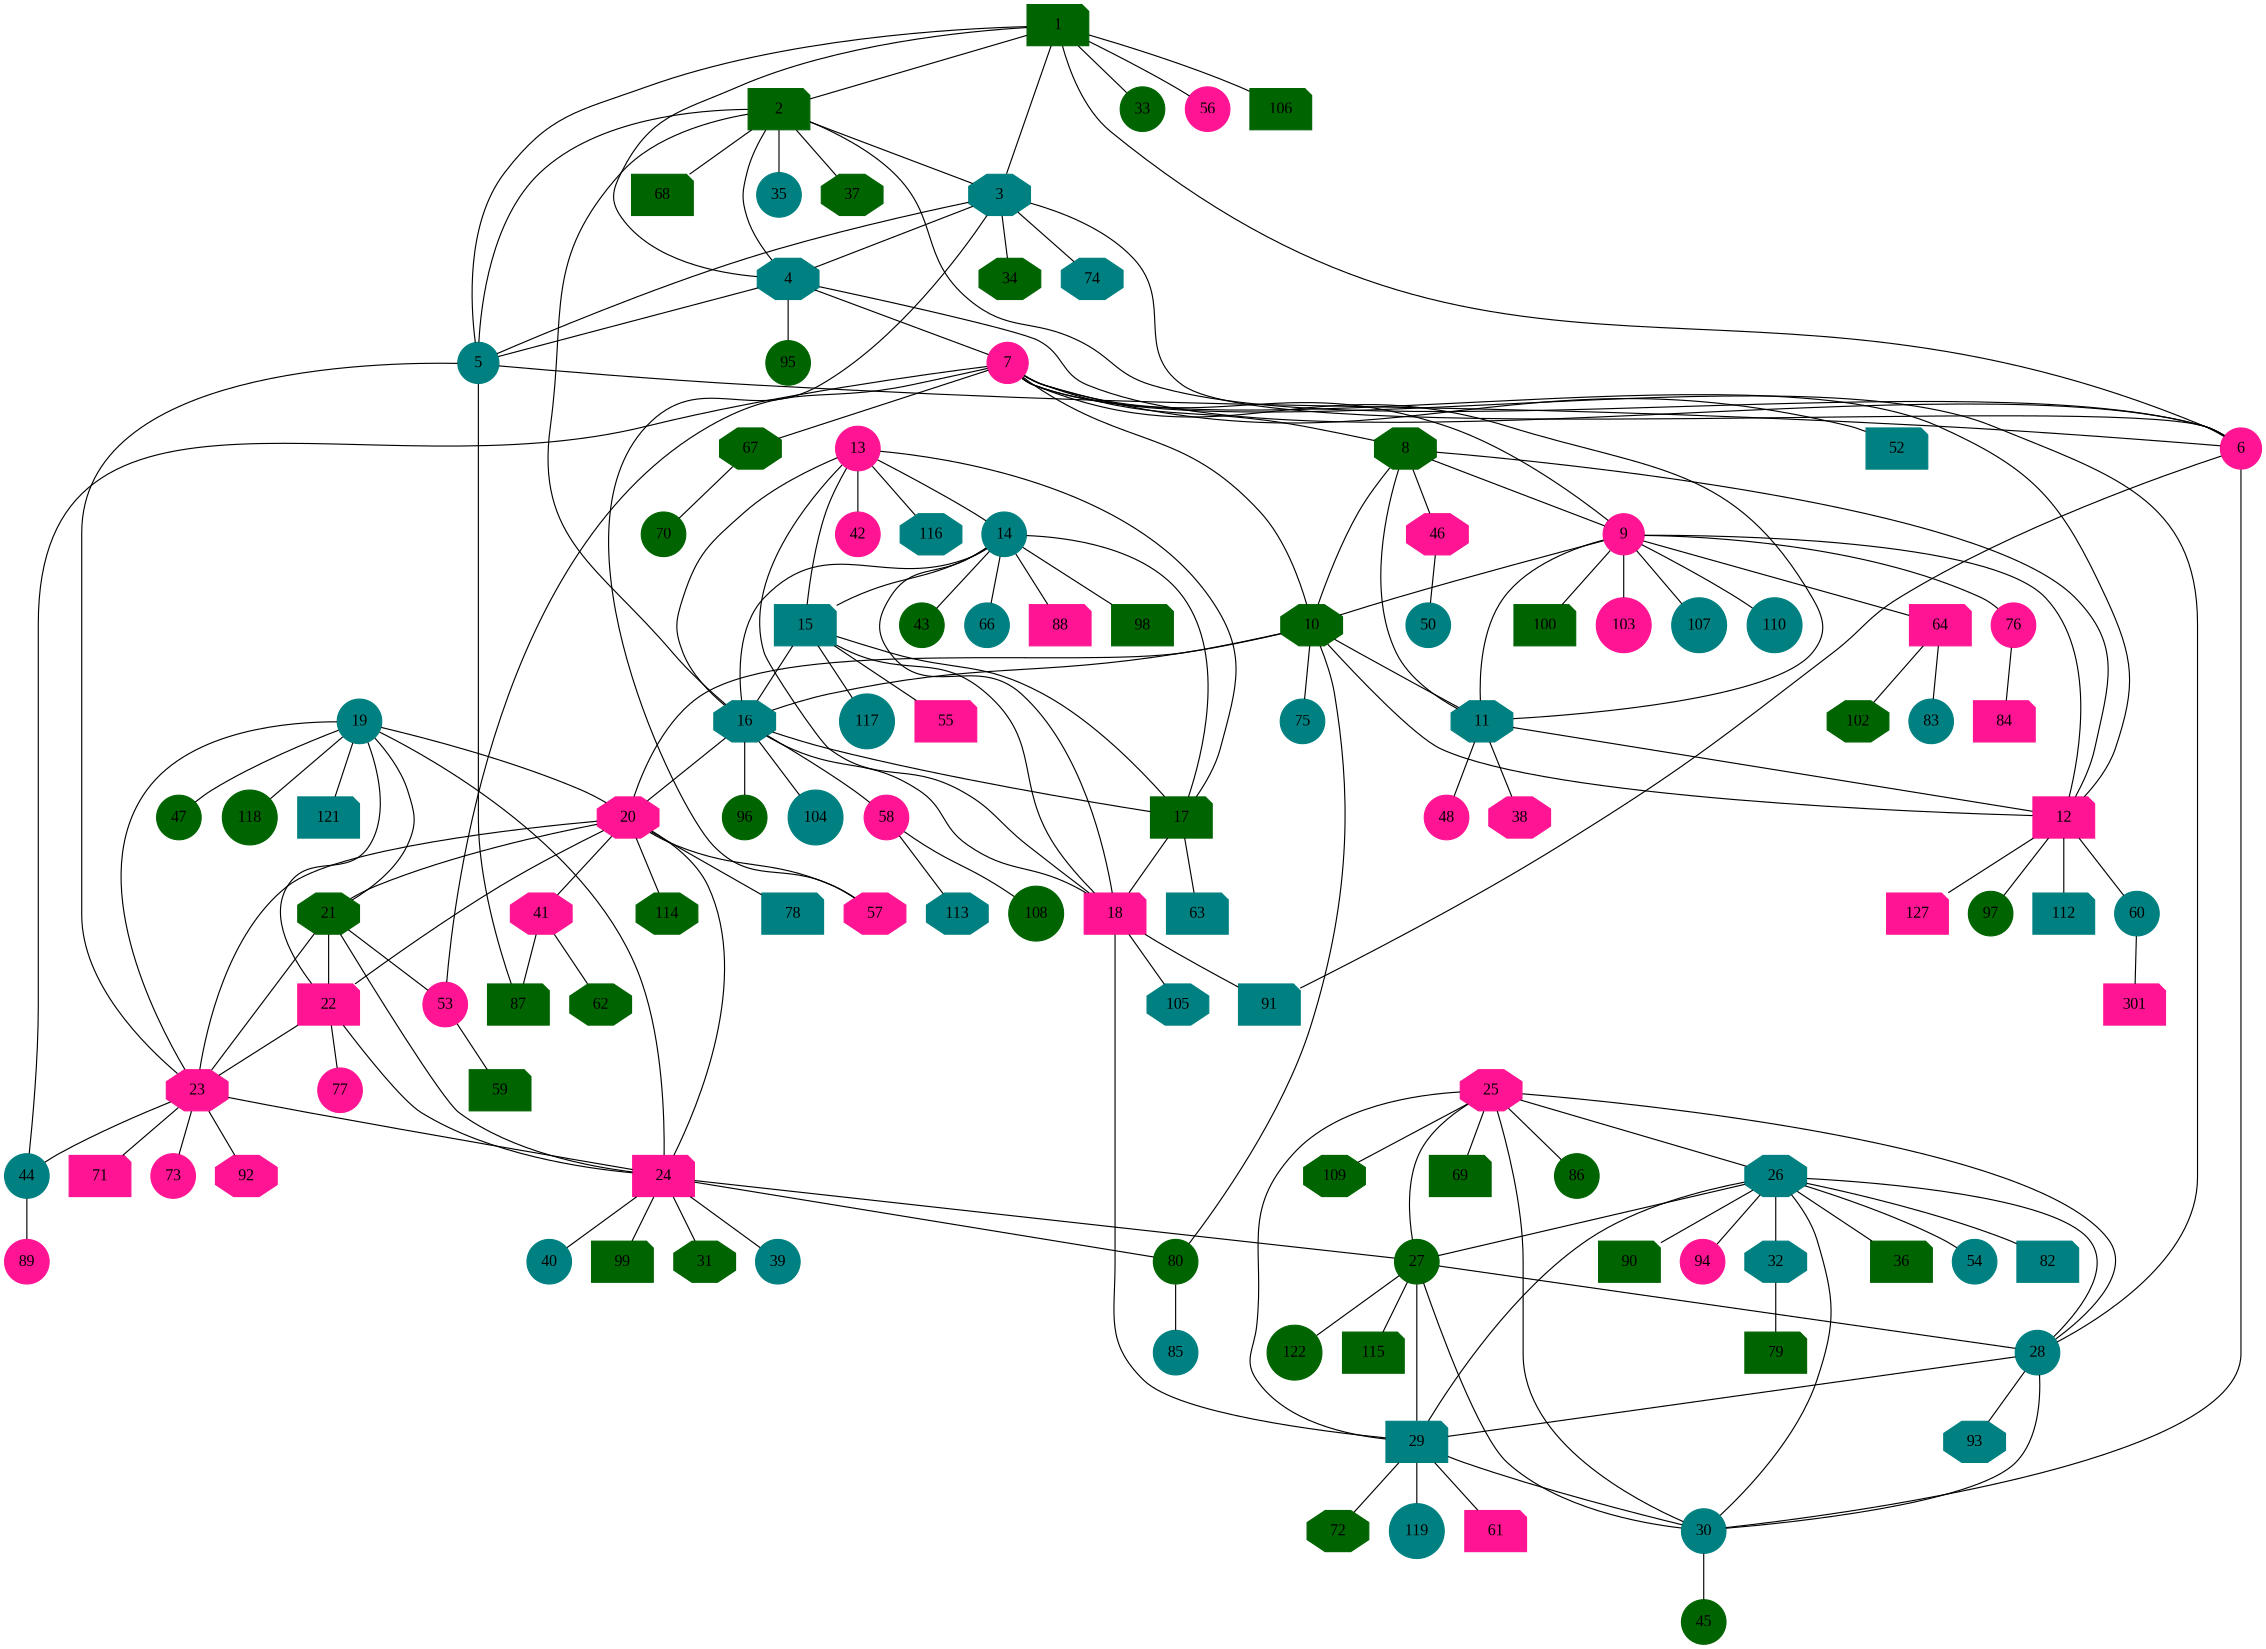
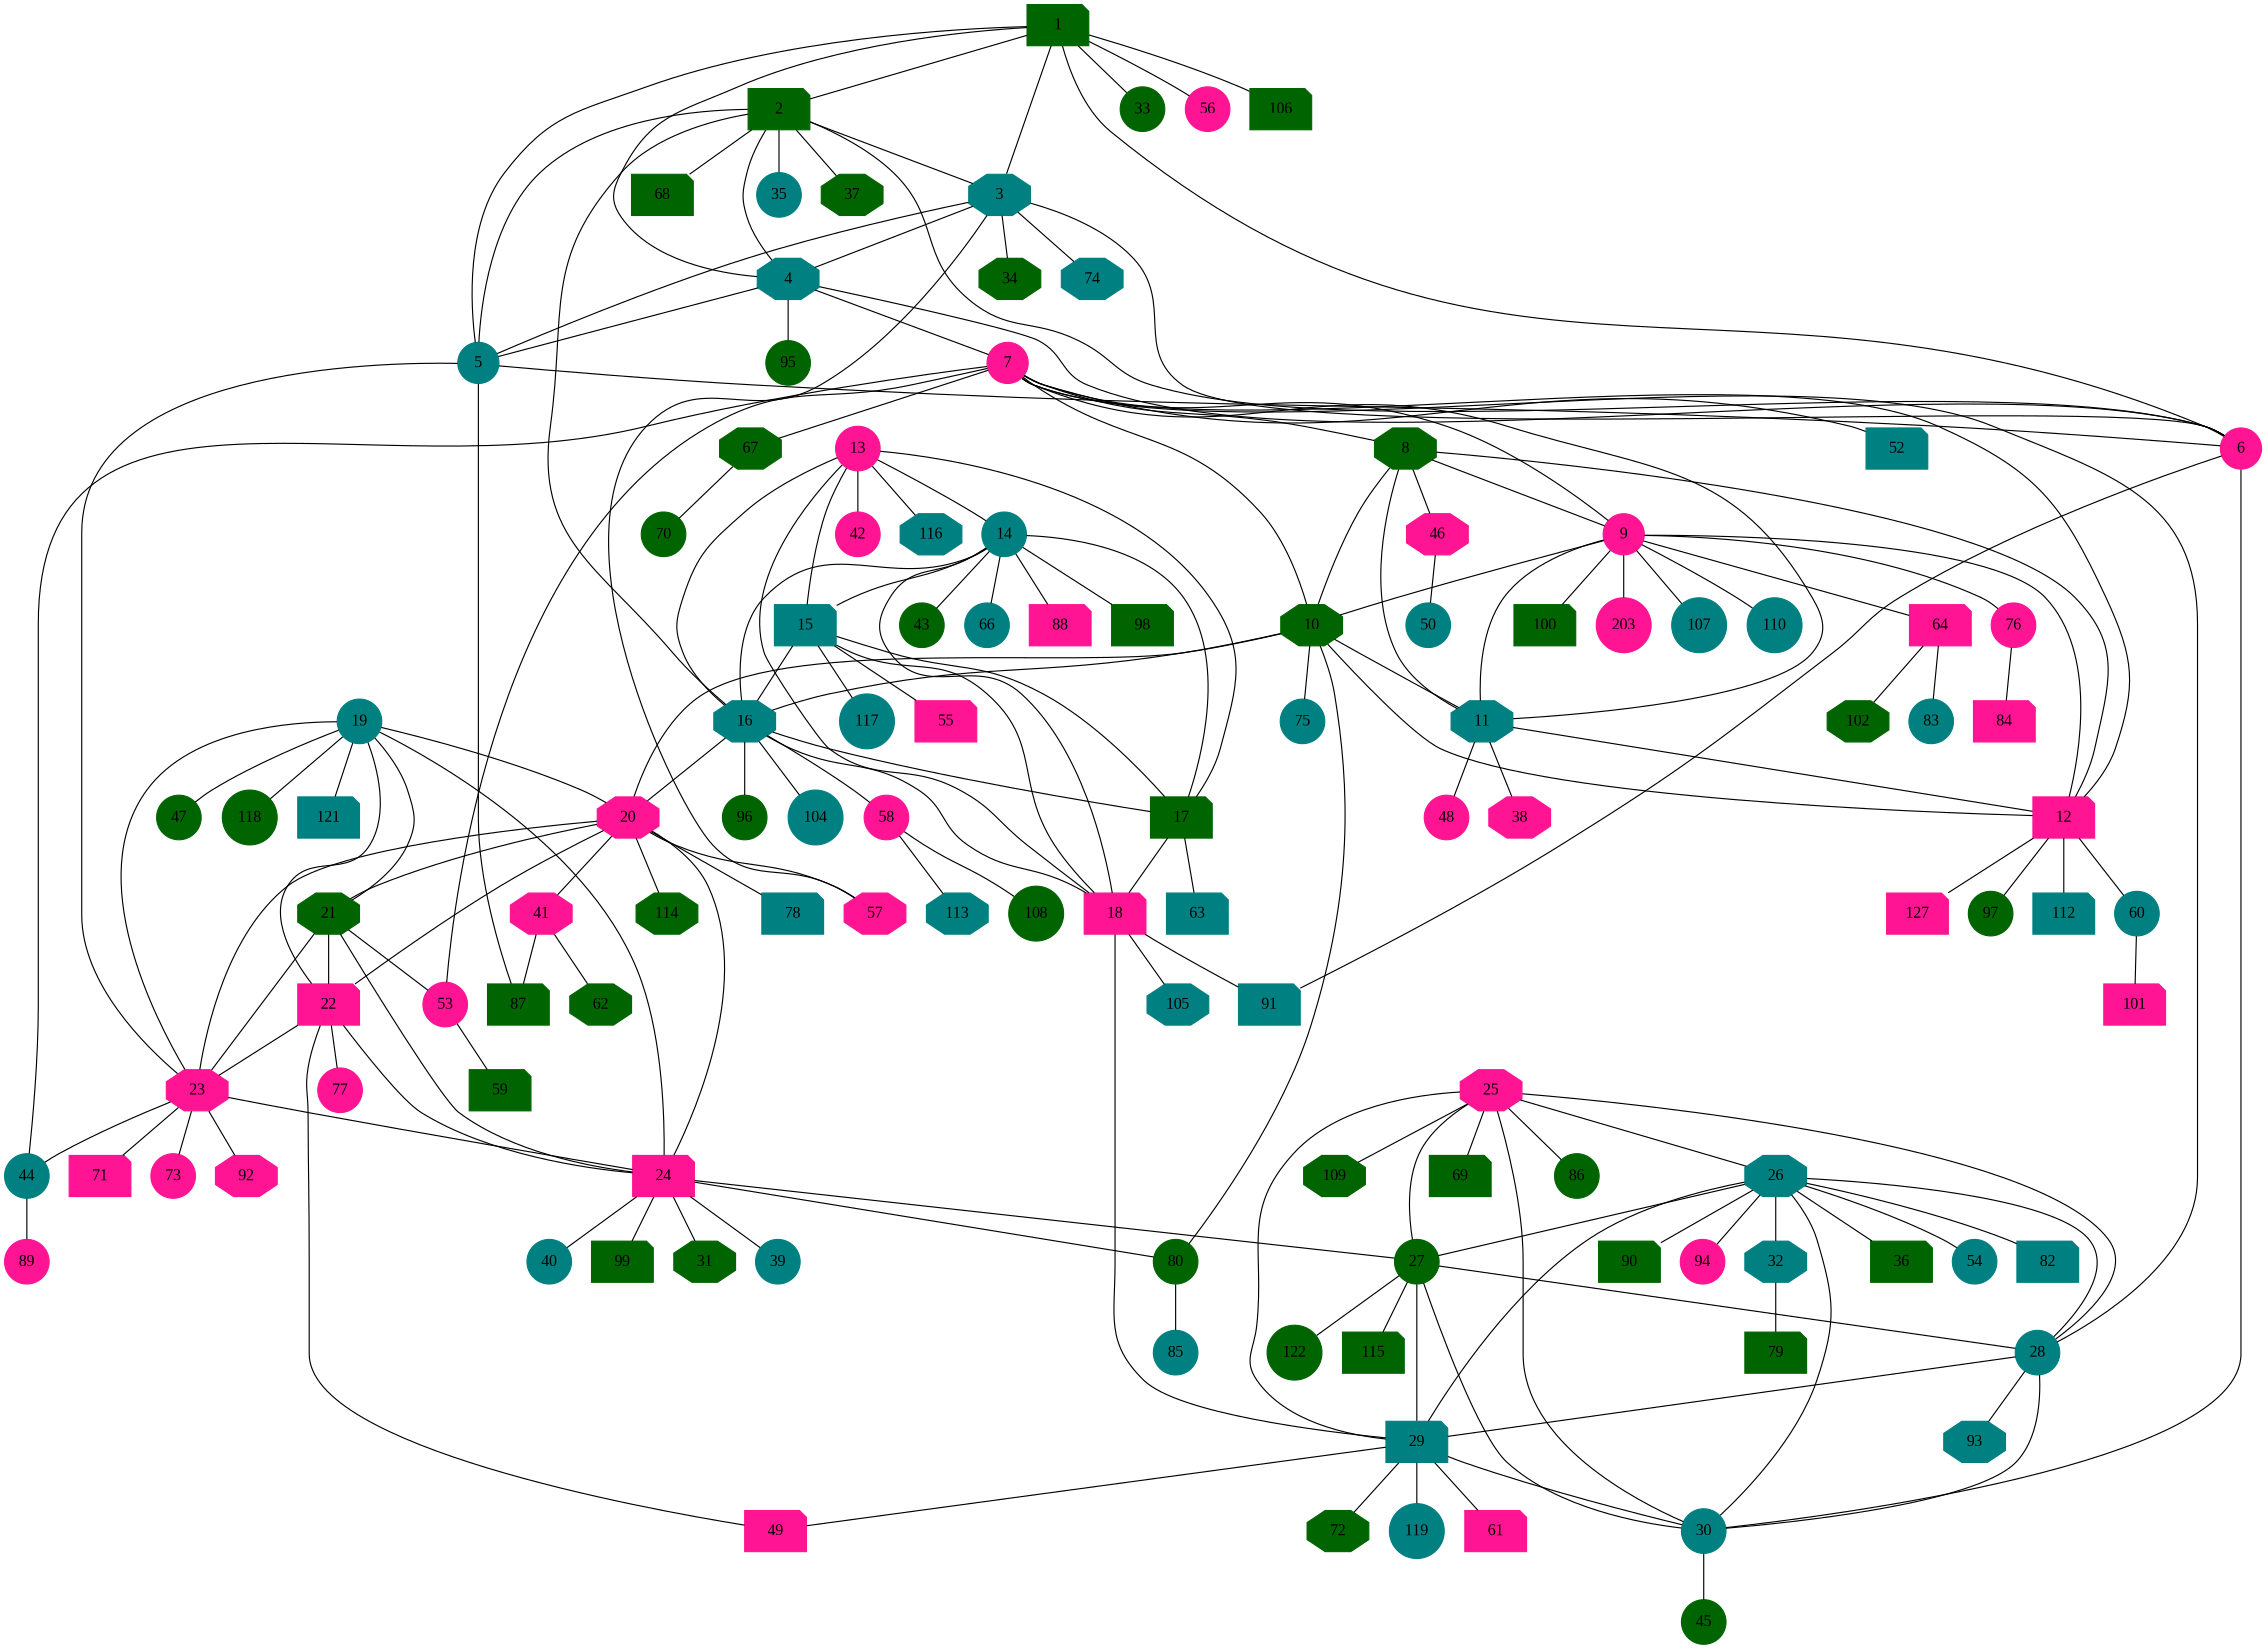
(1624, 625) -> (1624, 625)
(2135, 1005) -> (2135, 1005)
none -> (776, 1531)
